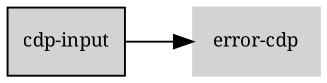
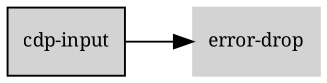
(257, 42) -> (257, 42)
